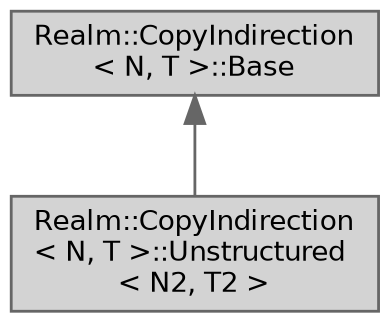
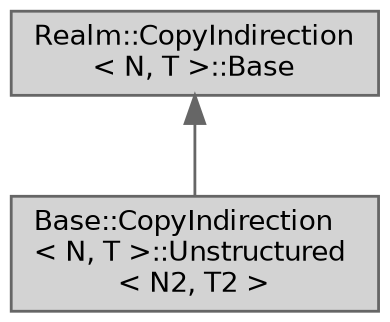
(195, 254) -> (195, 254)
